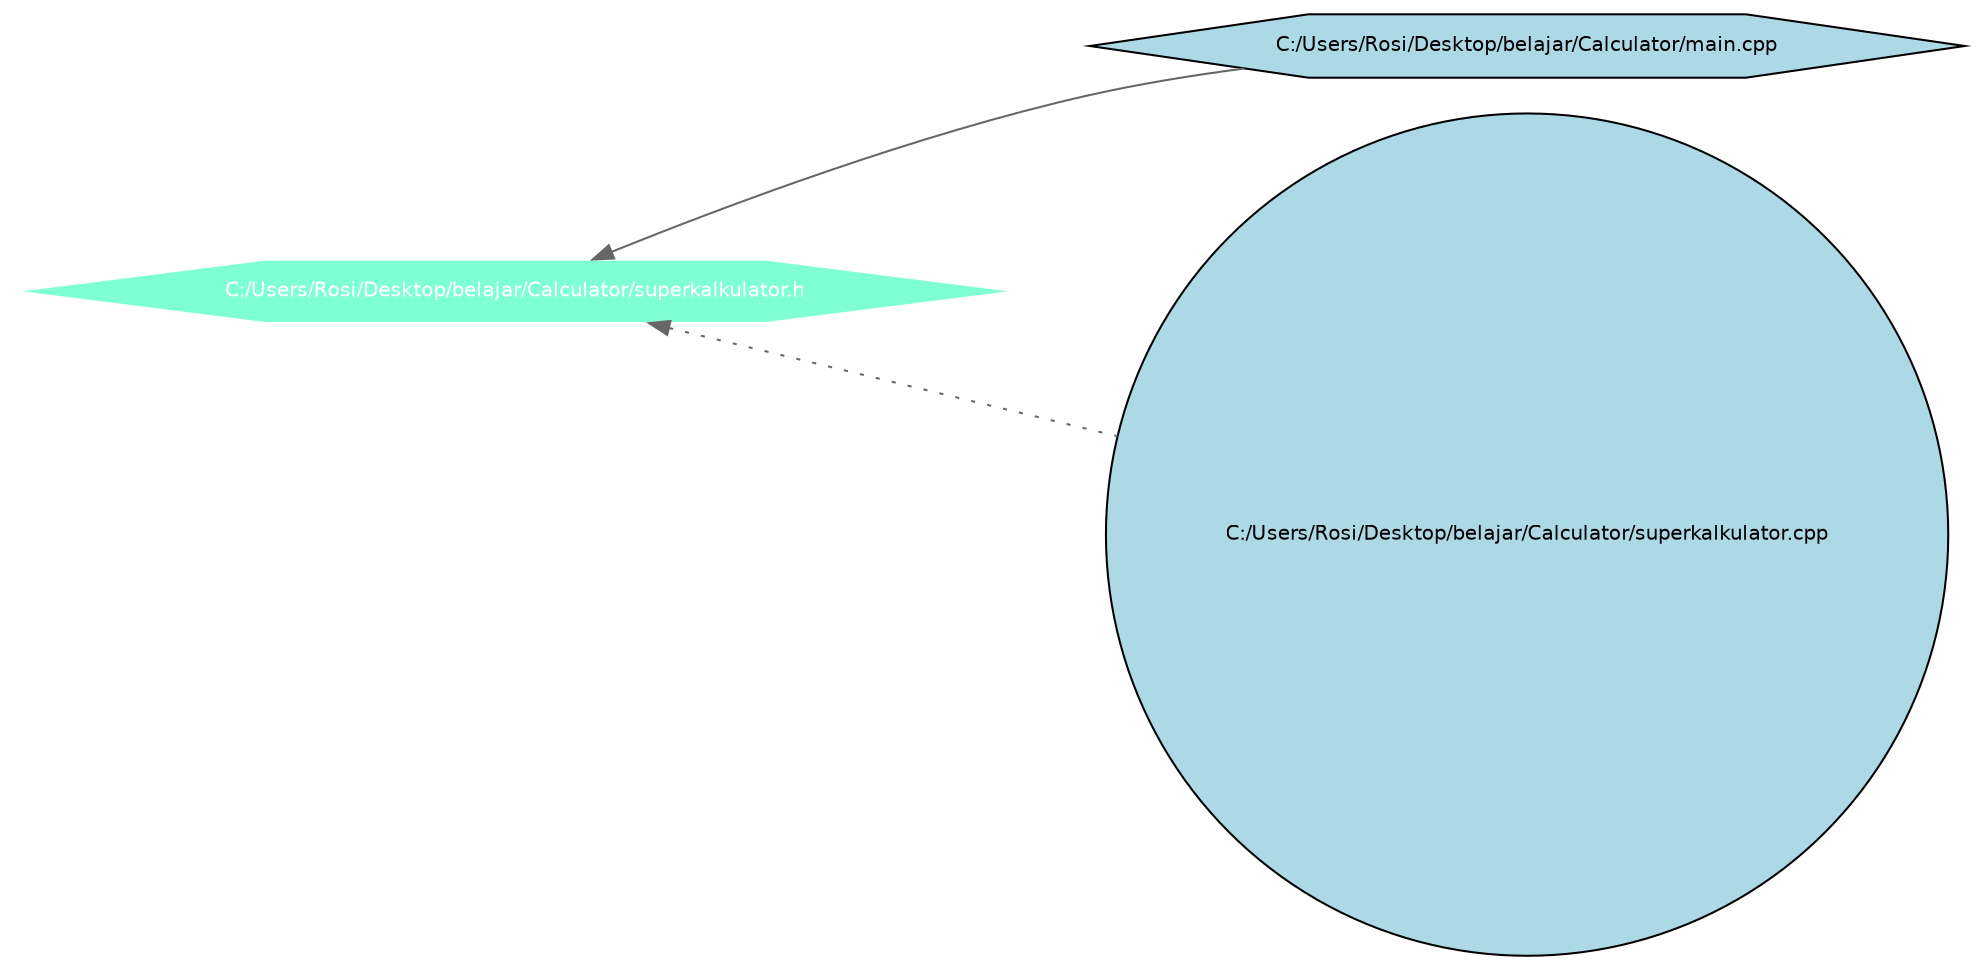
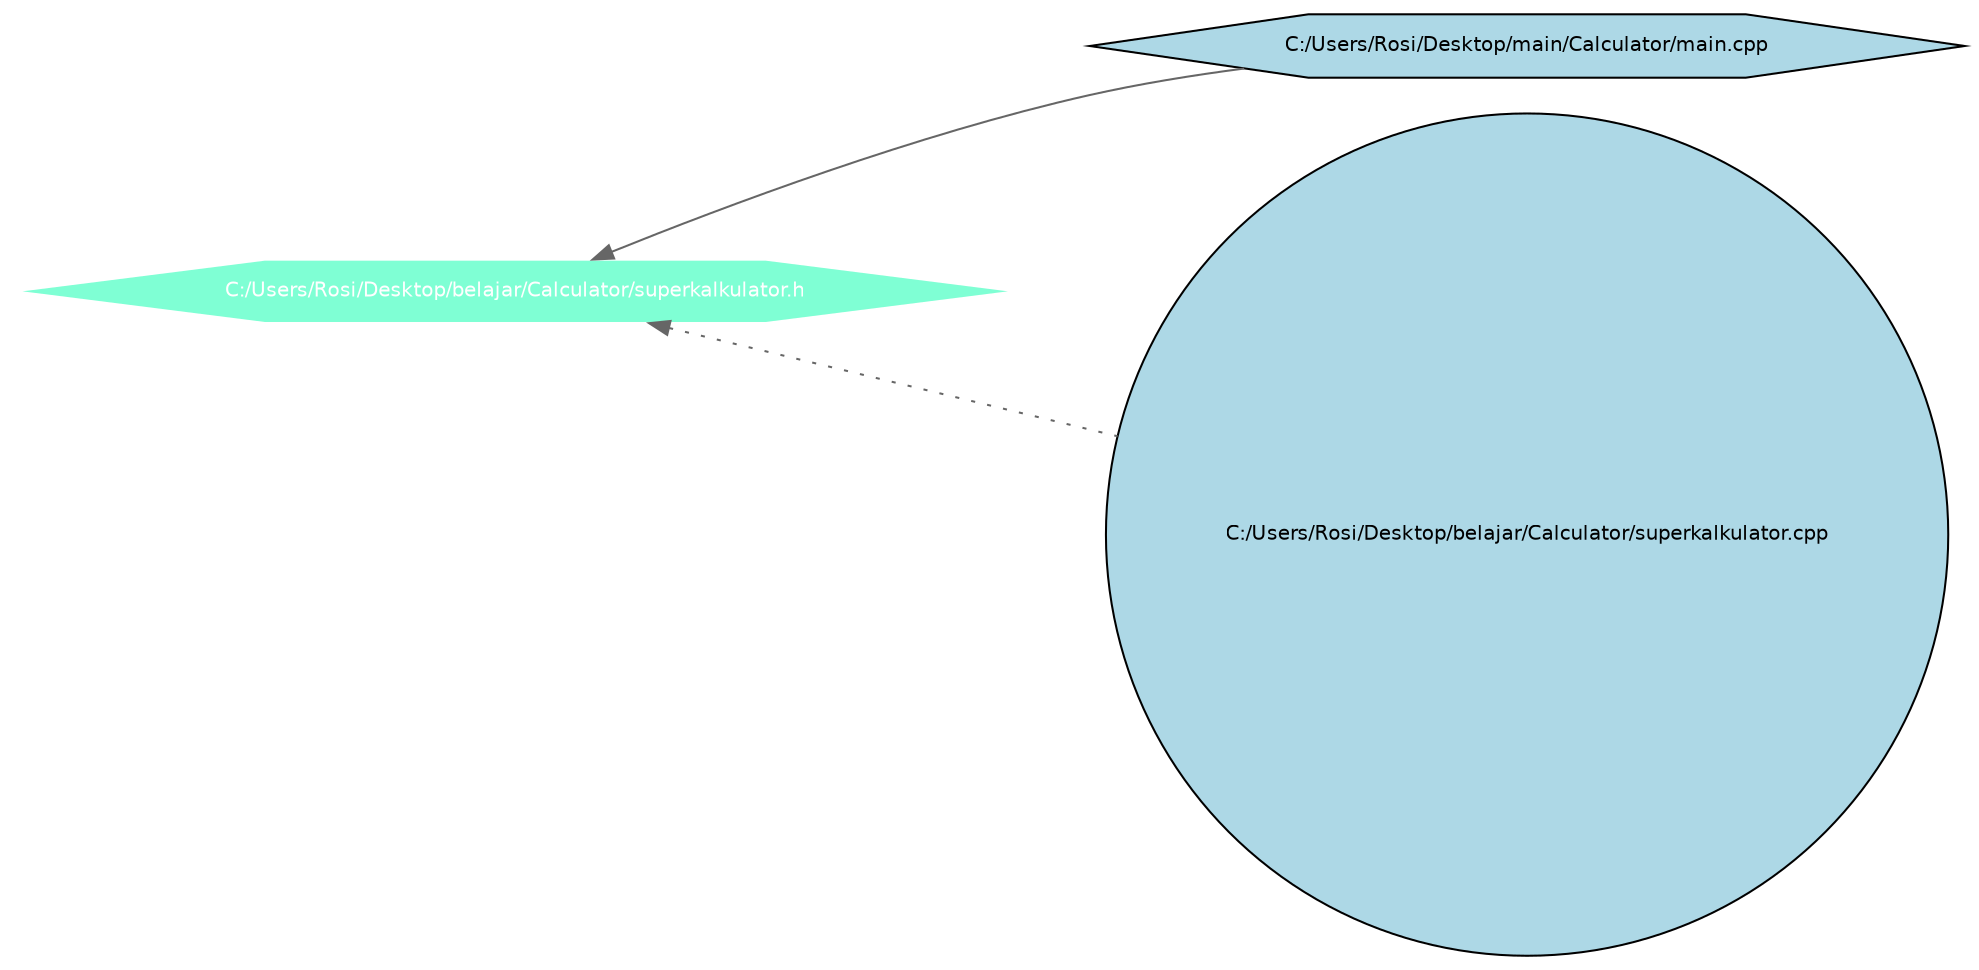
(1527, 46) -> (1527, 46)
